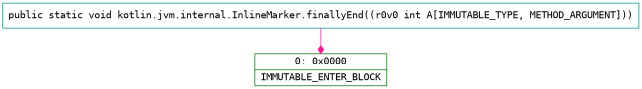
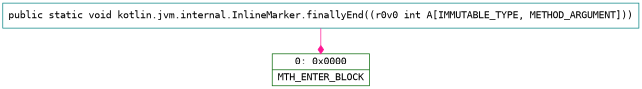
(321, 77) -> (321, 77)
